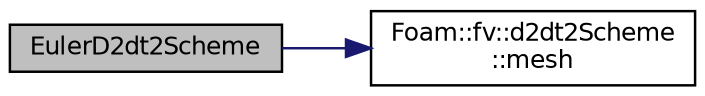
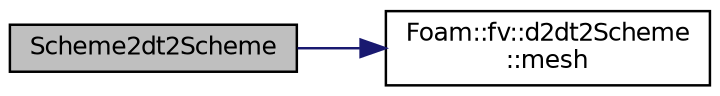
(146, 48) -> (153, 48)
